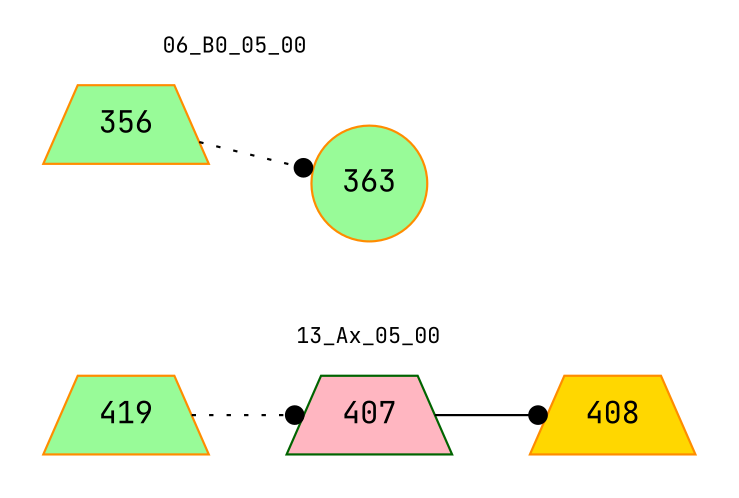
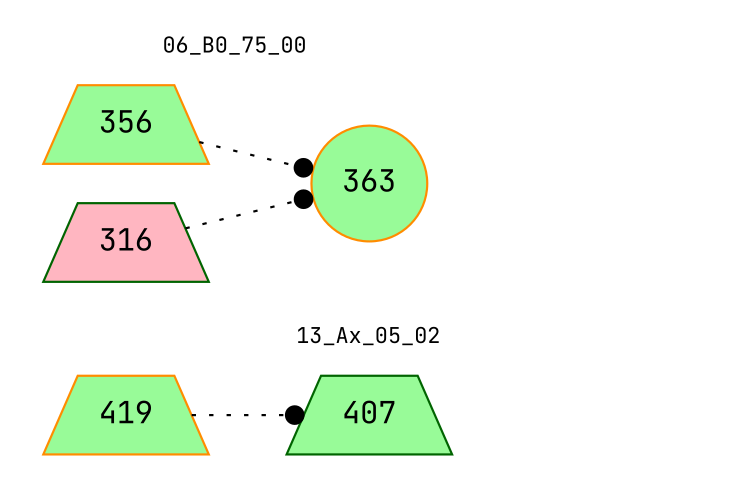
(236, 47) -> (236, 47)
none -> (126, 243)
(369, 338) -> (369, 338)
(369, 415) -> (369, 415)
(613, 415) -> none
